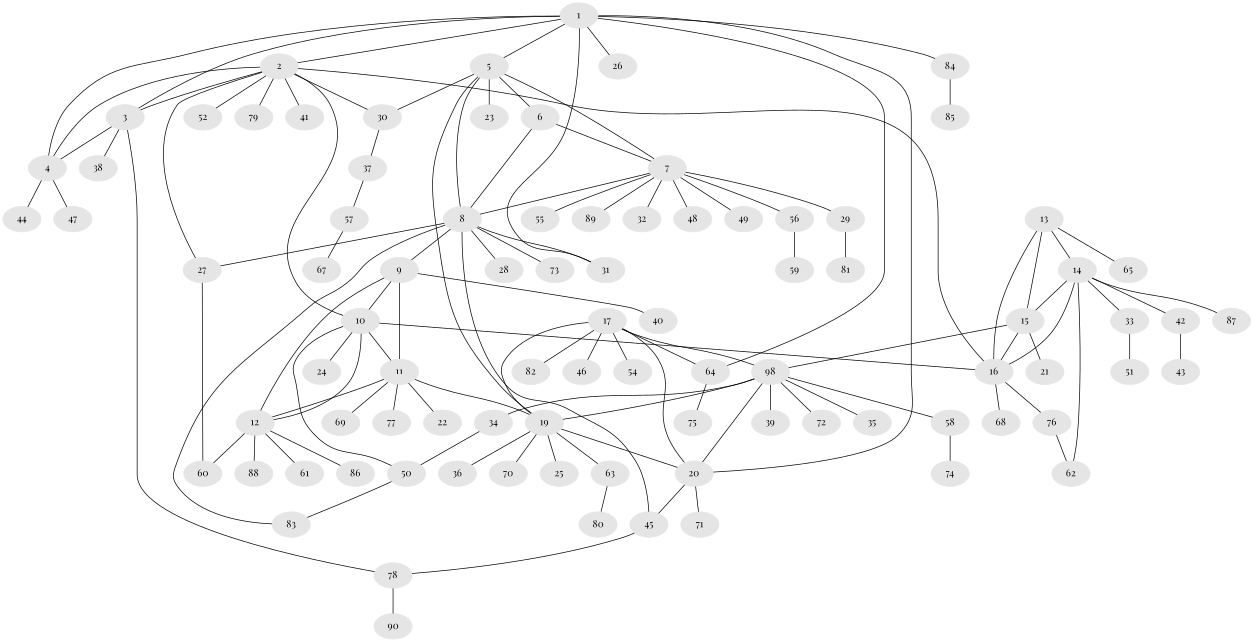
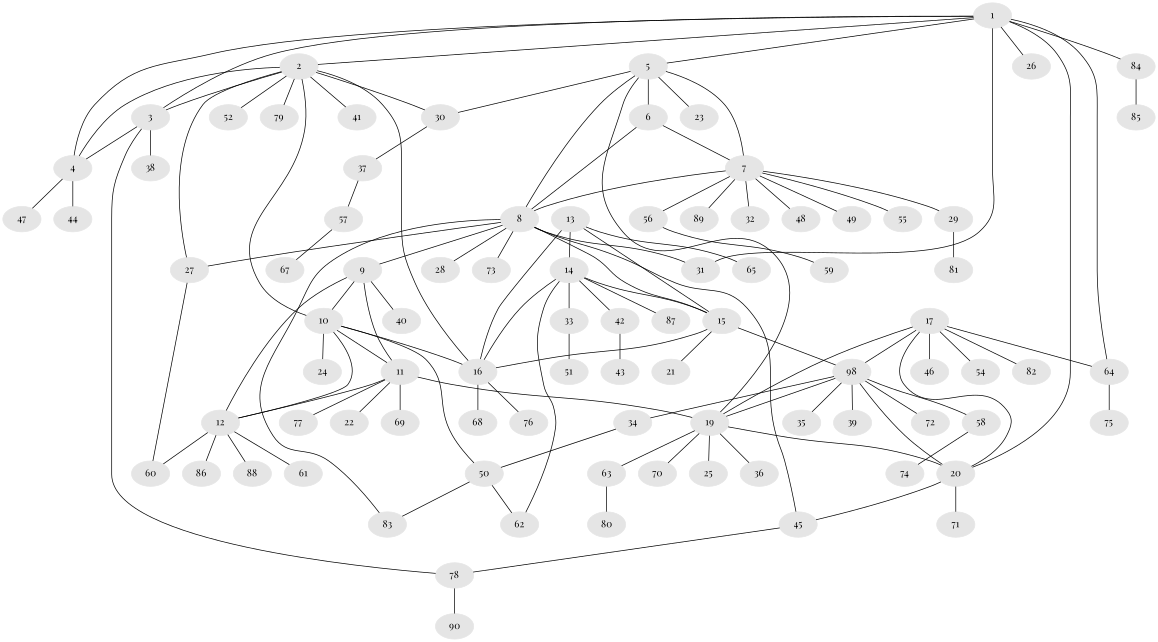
none -> (617, 277)
(1061, 448) -> (502, 499)
